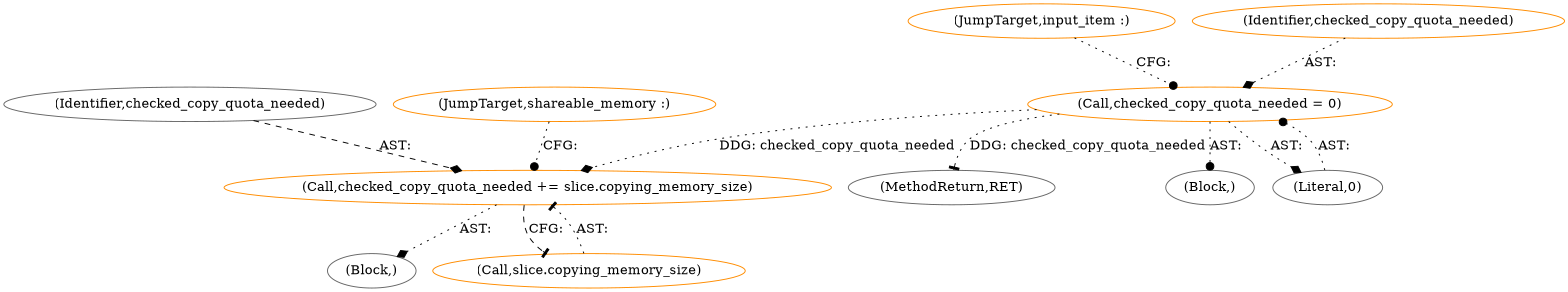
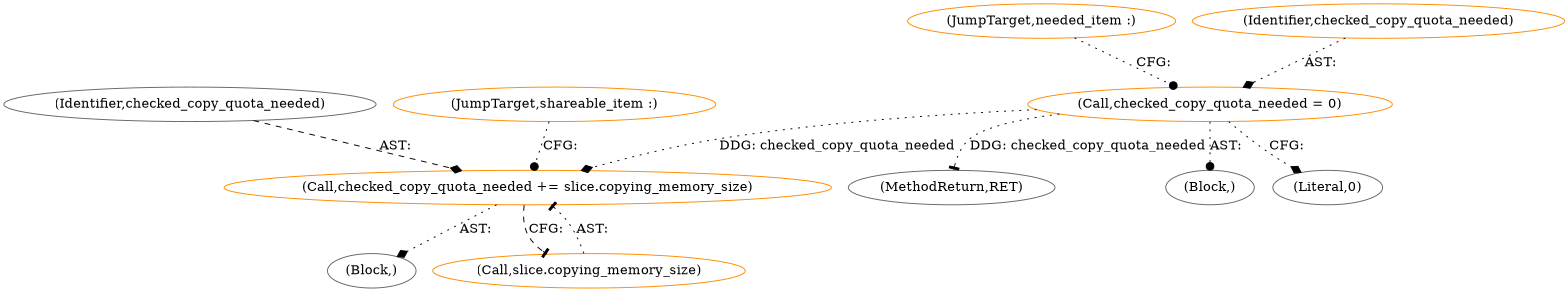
(1042, 21) -> (1042, 21)
(555, 104) -> (555, 104)
(1312, 142) -> none
(1289, 146) -> (1289, 146)
